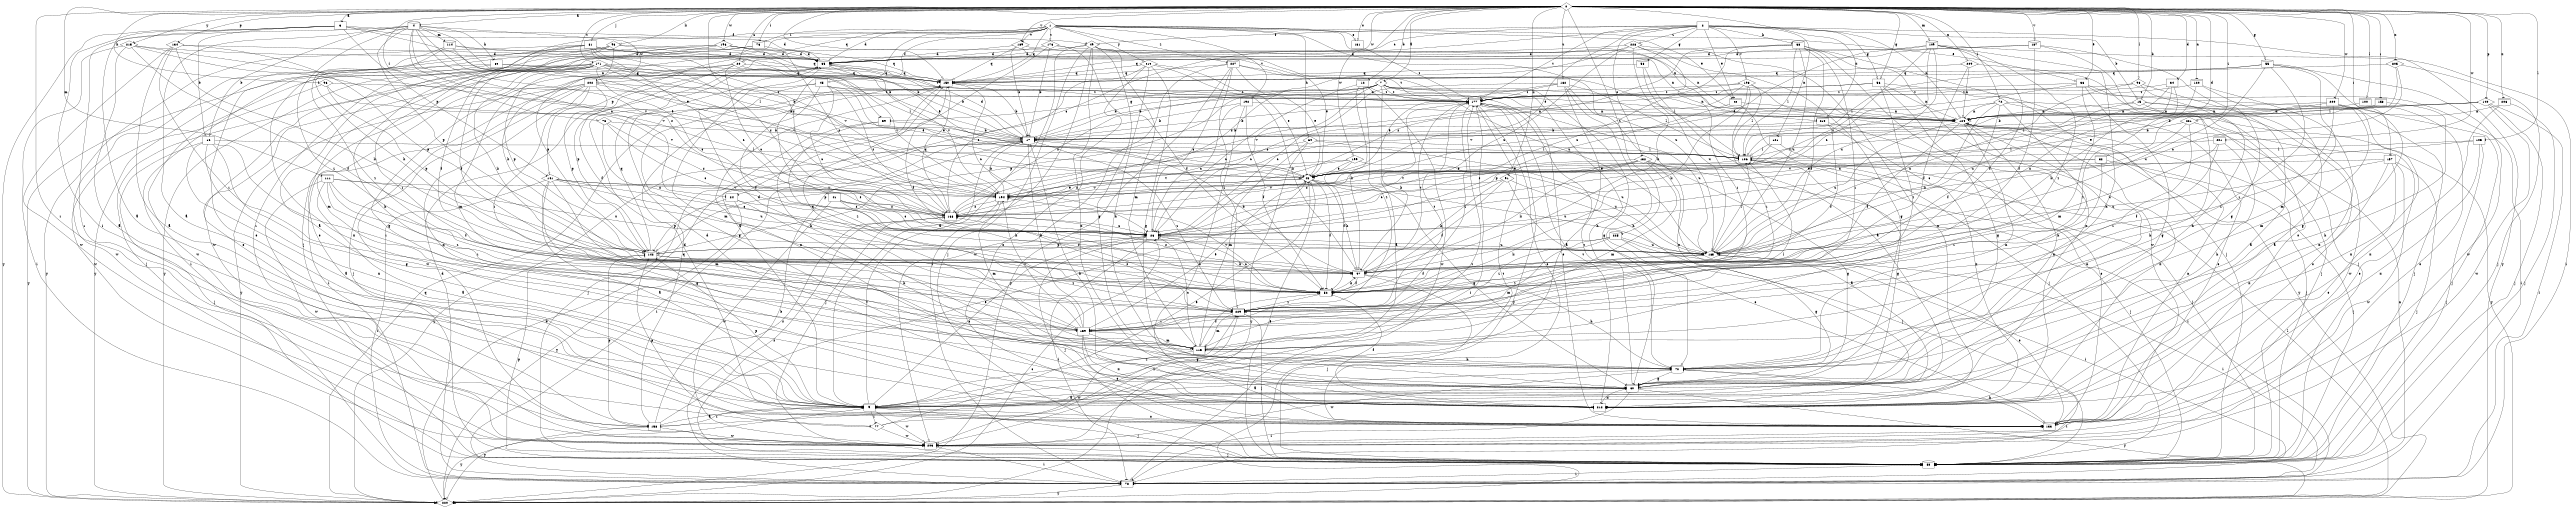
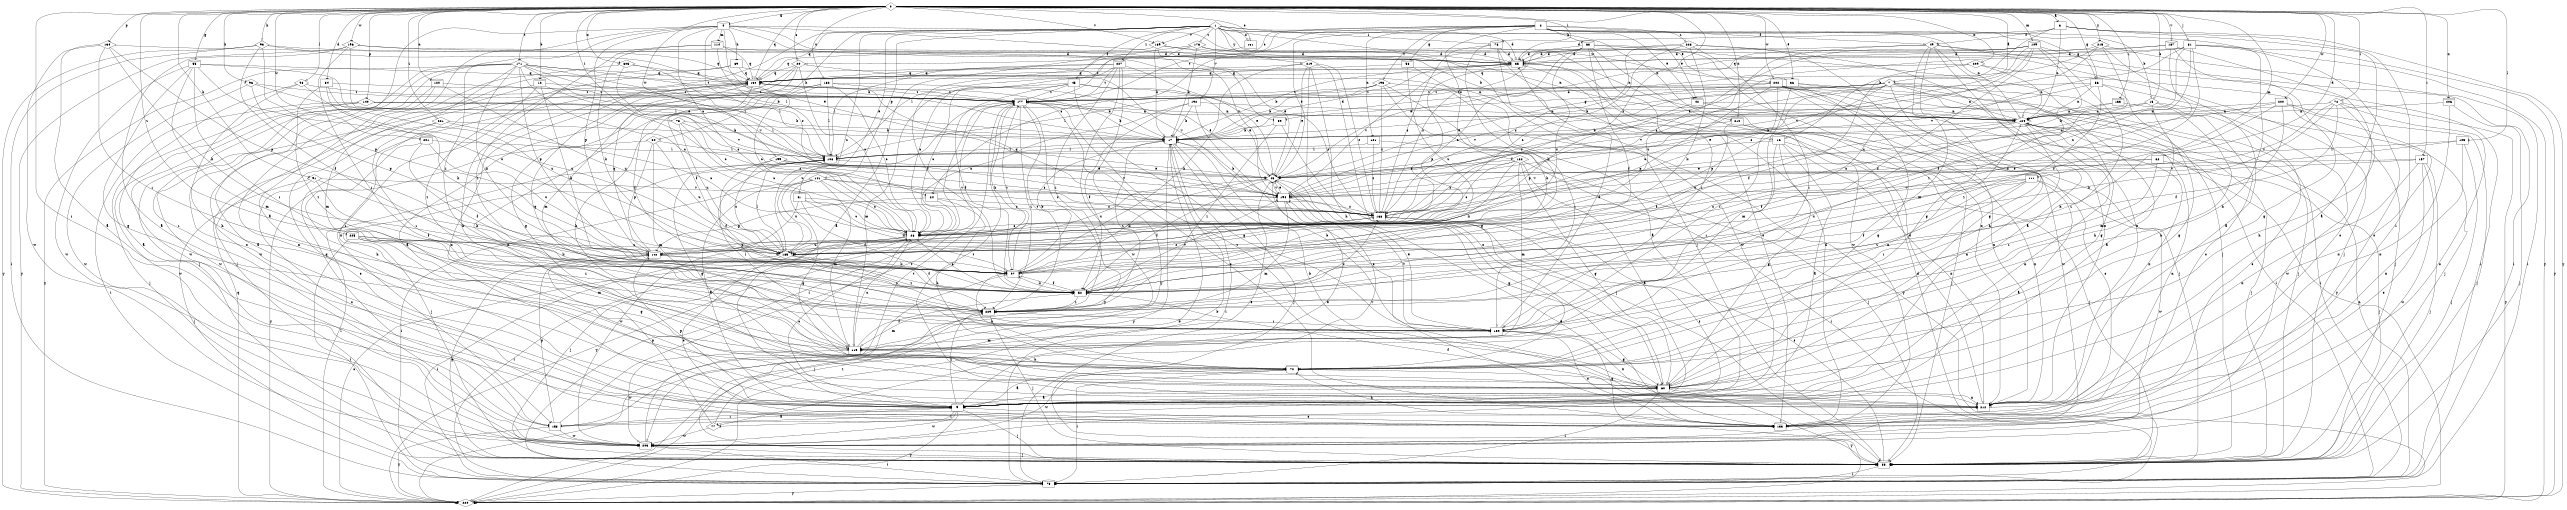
(2365, 102) -> none
(451, 115) -> none
(2101, 159) -> (2158, 159)
